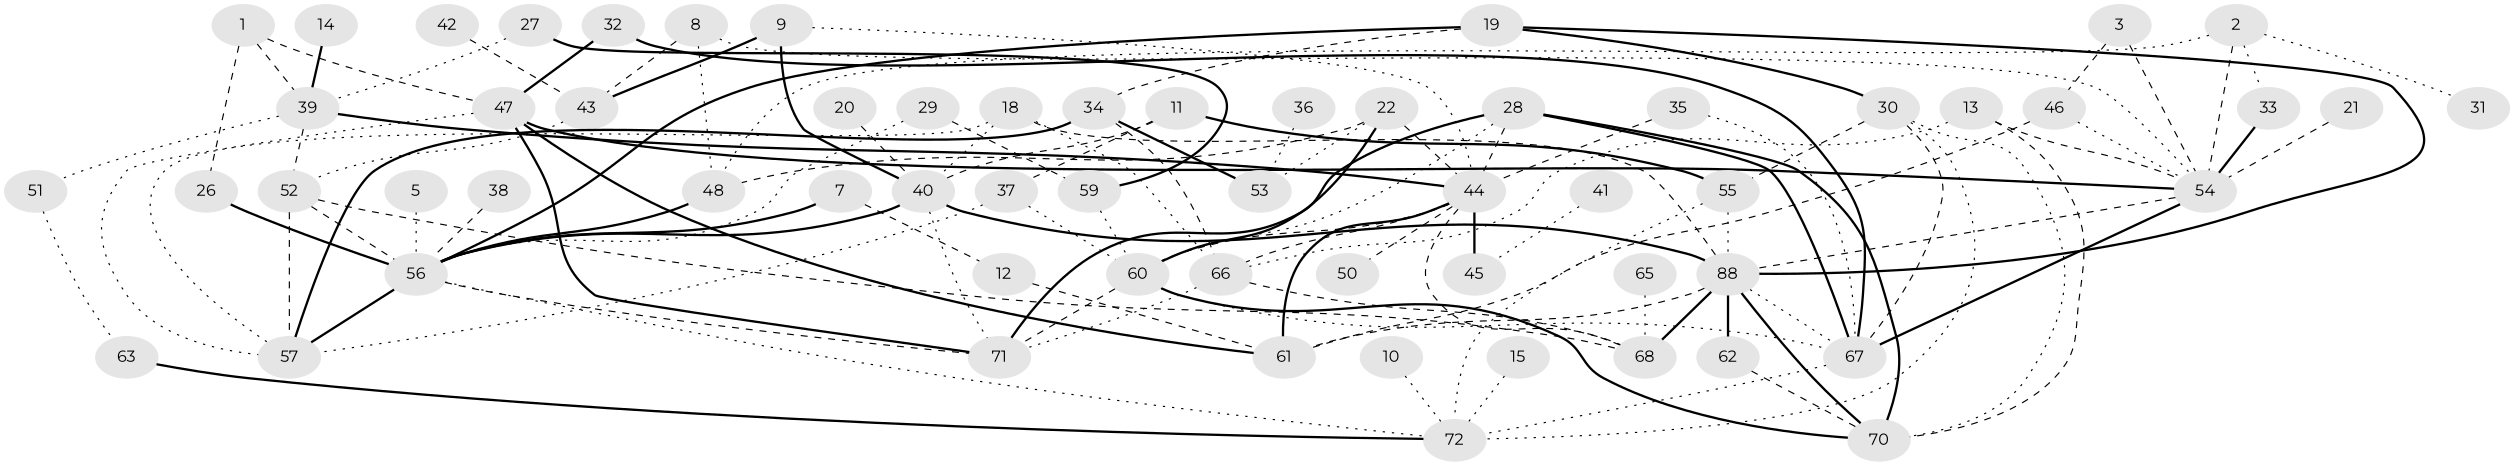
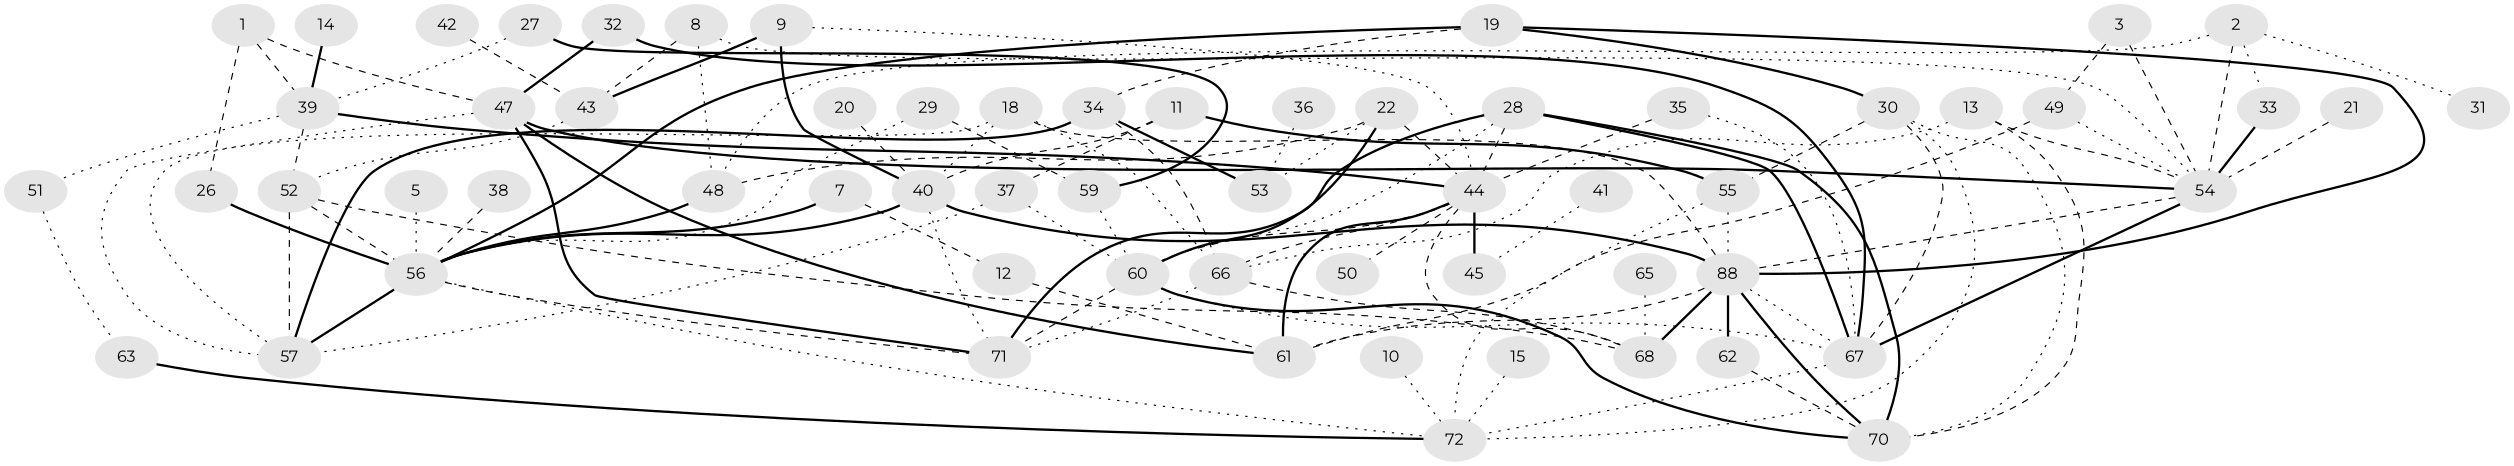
(2054, 108) -> (2054, 108)
